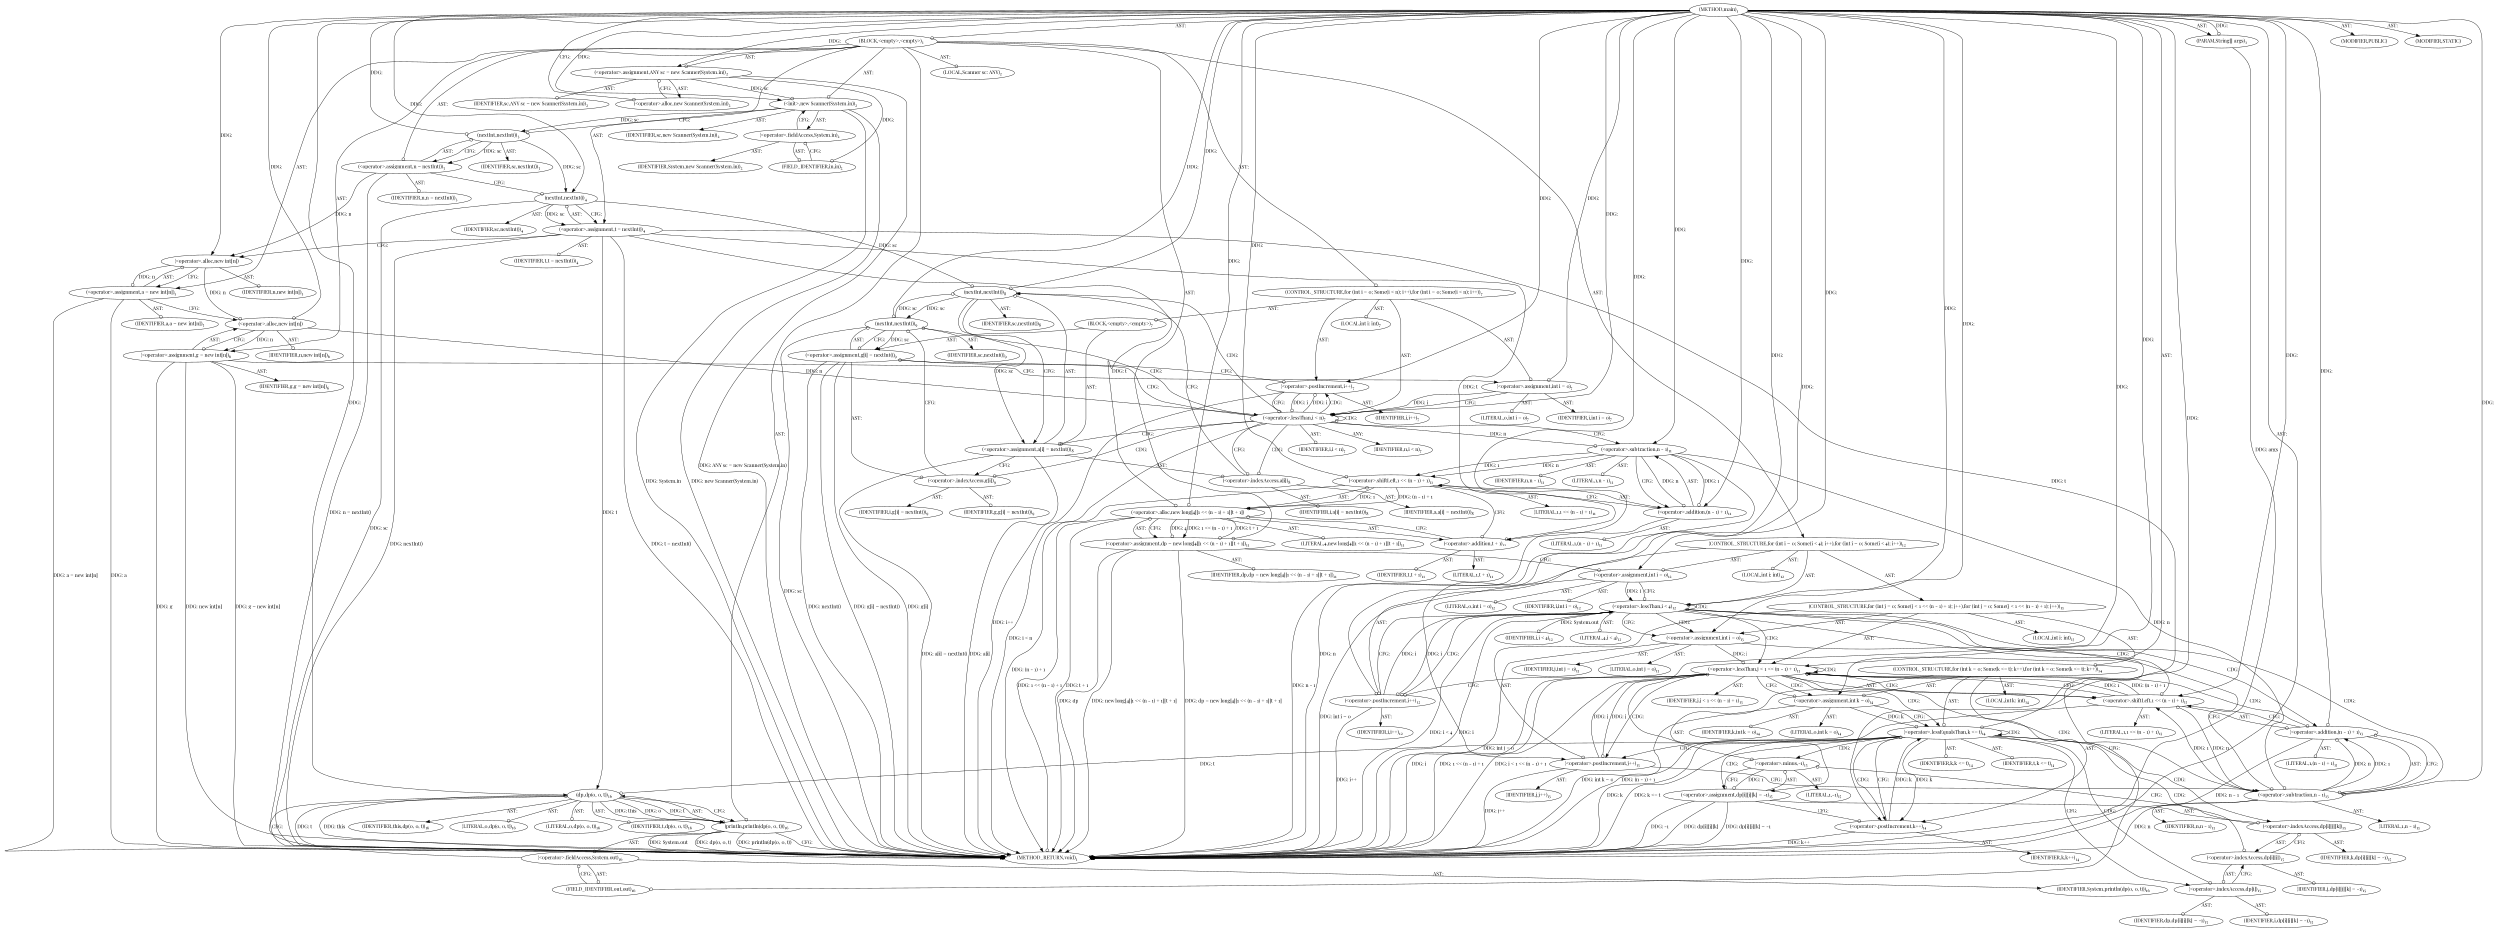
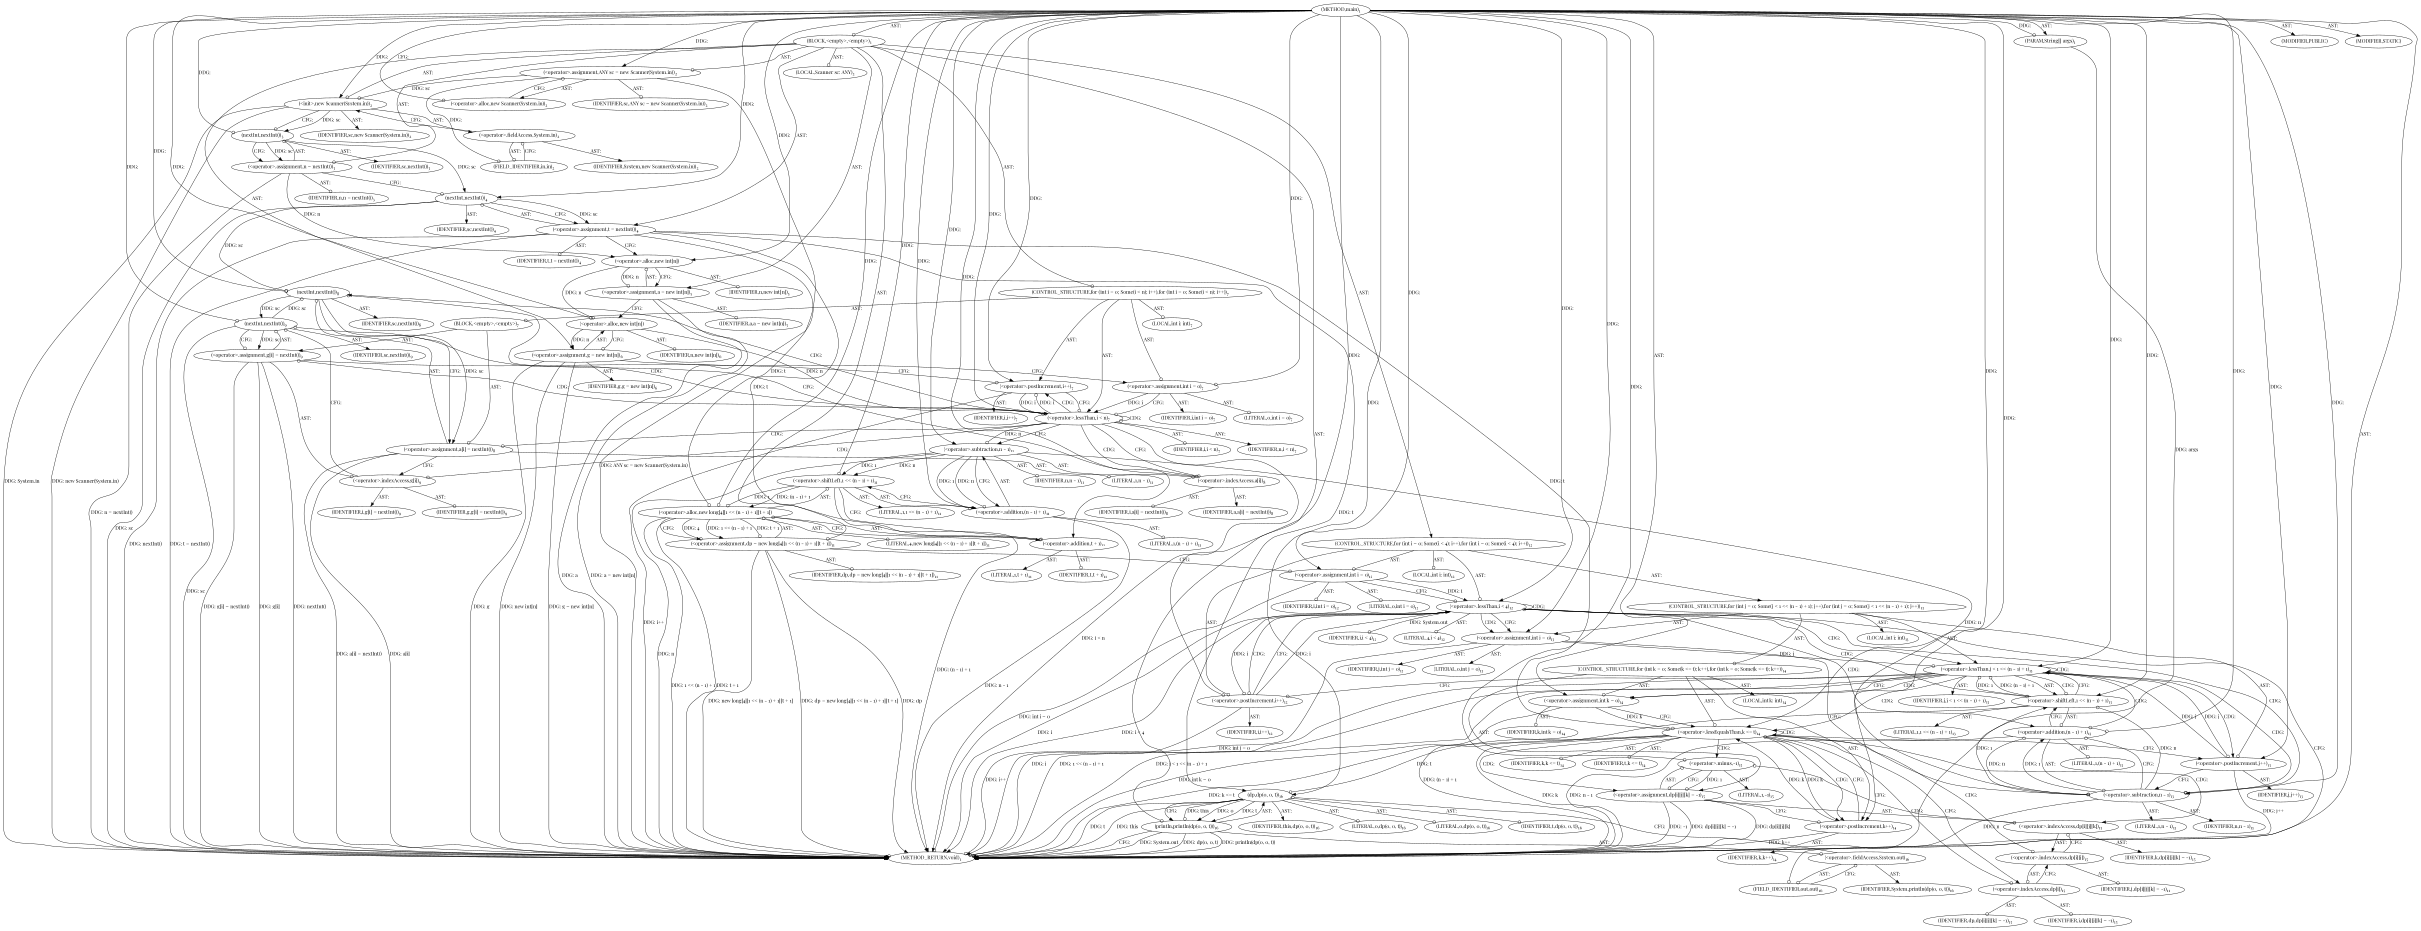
none -> (1985, 156)
(1816, 733) -> none
(2364, 889) -> (2169, 889)
